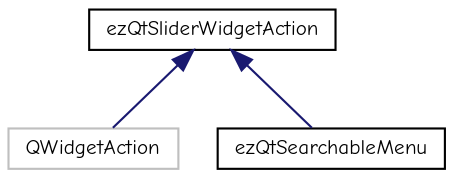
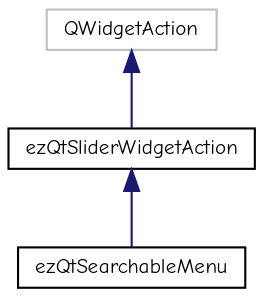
(145, 97) -> (132, 100)
